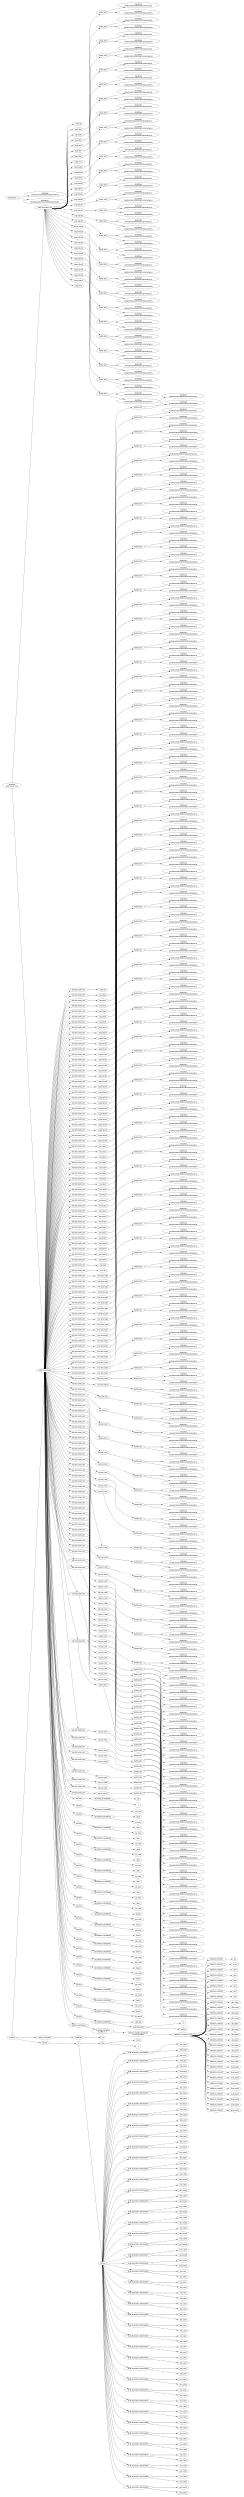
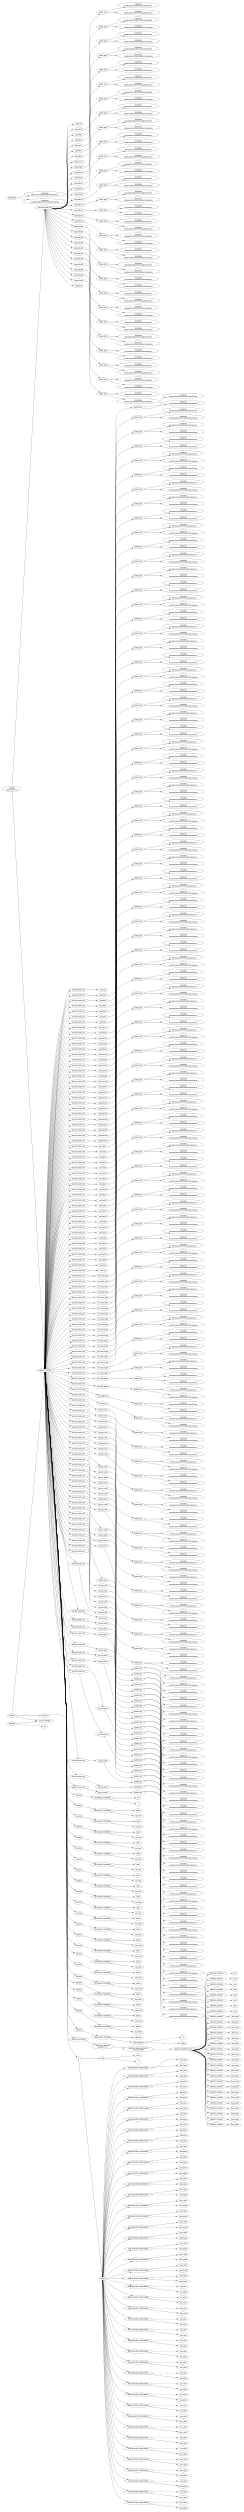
none -> (138, 1811)
none -> (138, 1951)
none -> (138, 1973)
(63, 2038) -> (26, 1723)
